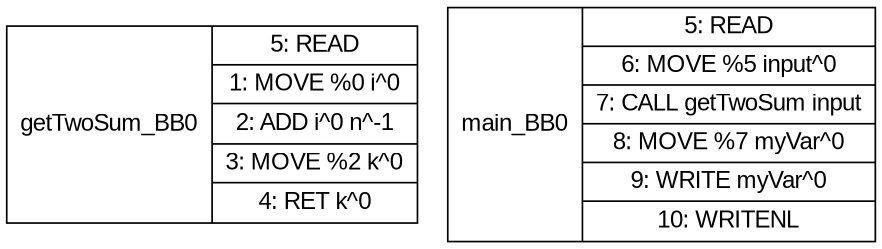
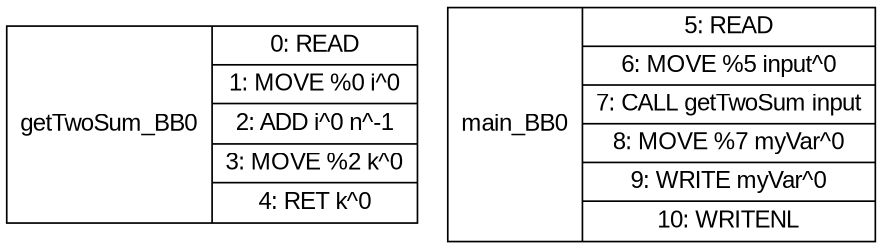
(315, 45) -> (315, 45)
